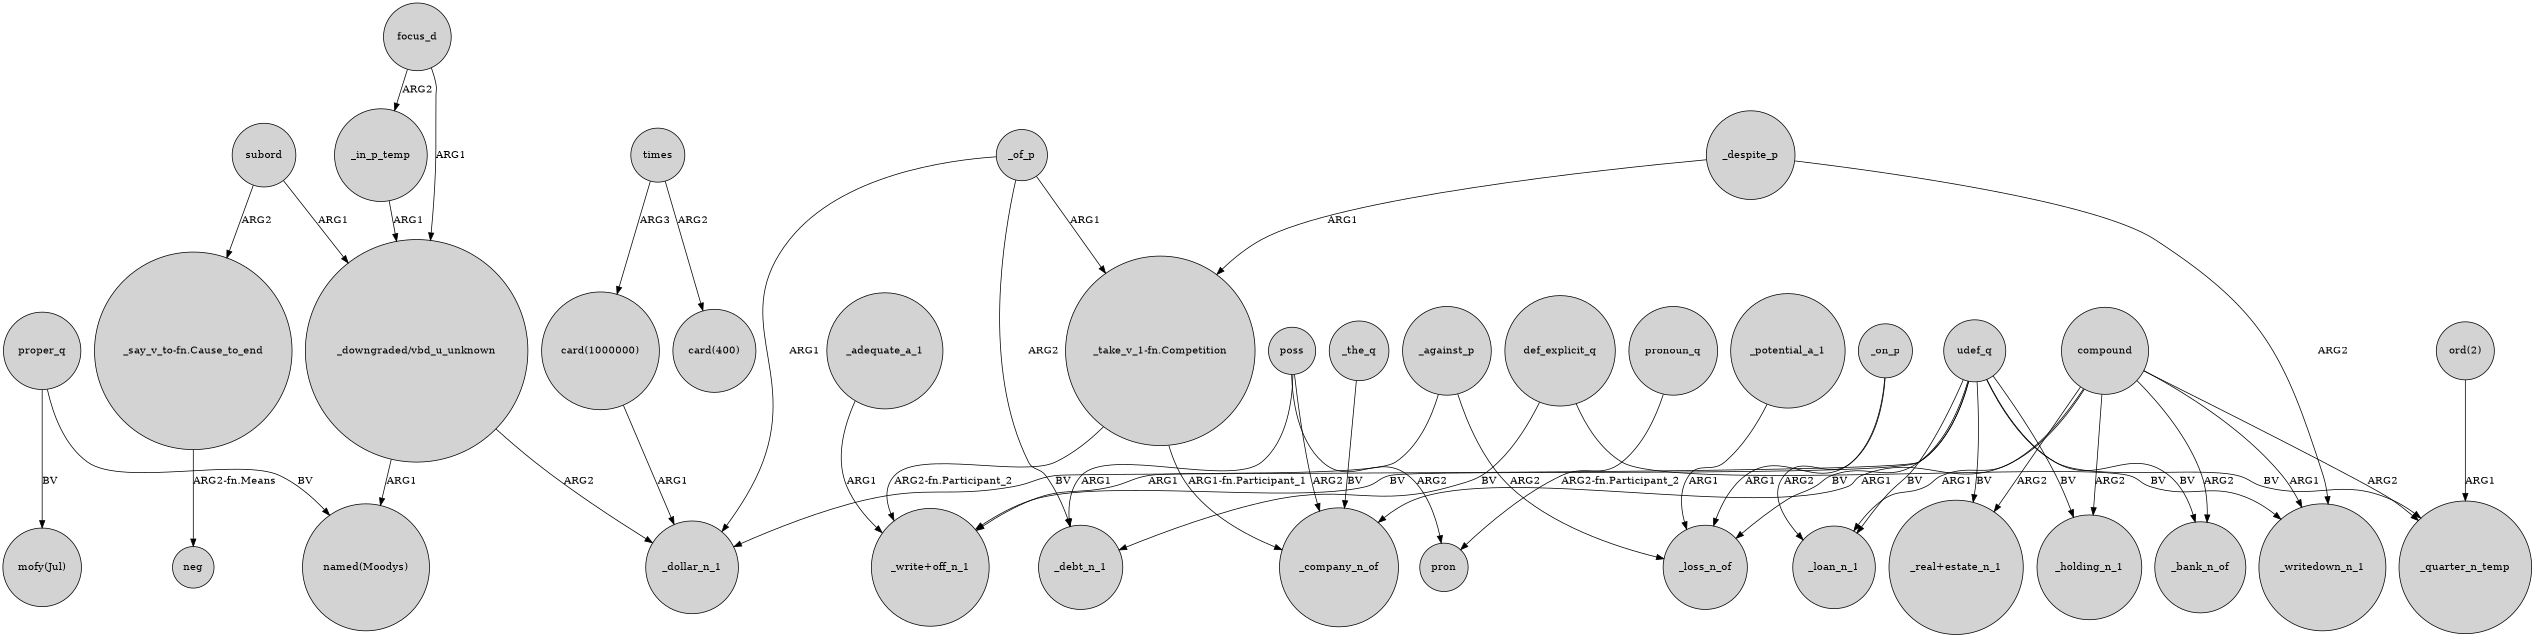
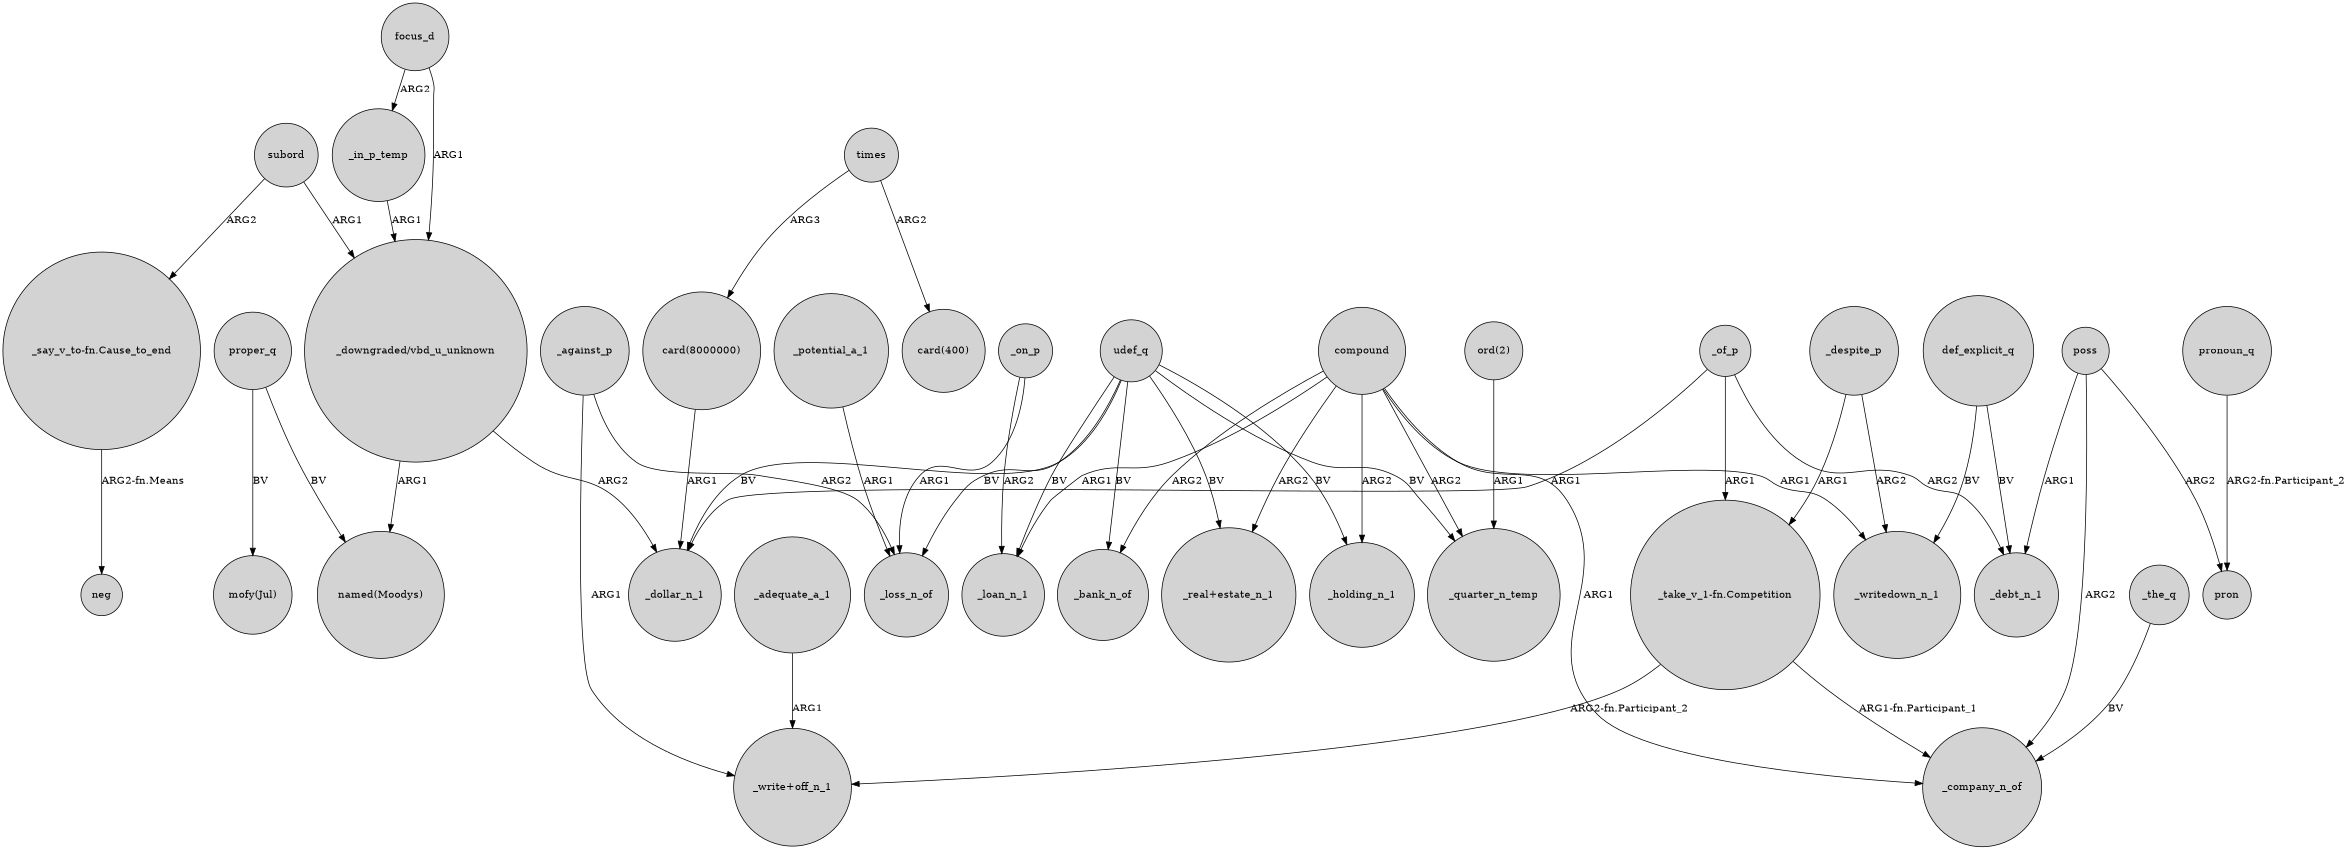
(601, 351) -> (702, 351)
(1366, 486) -> none
